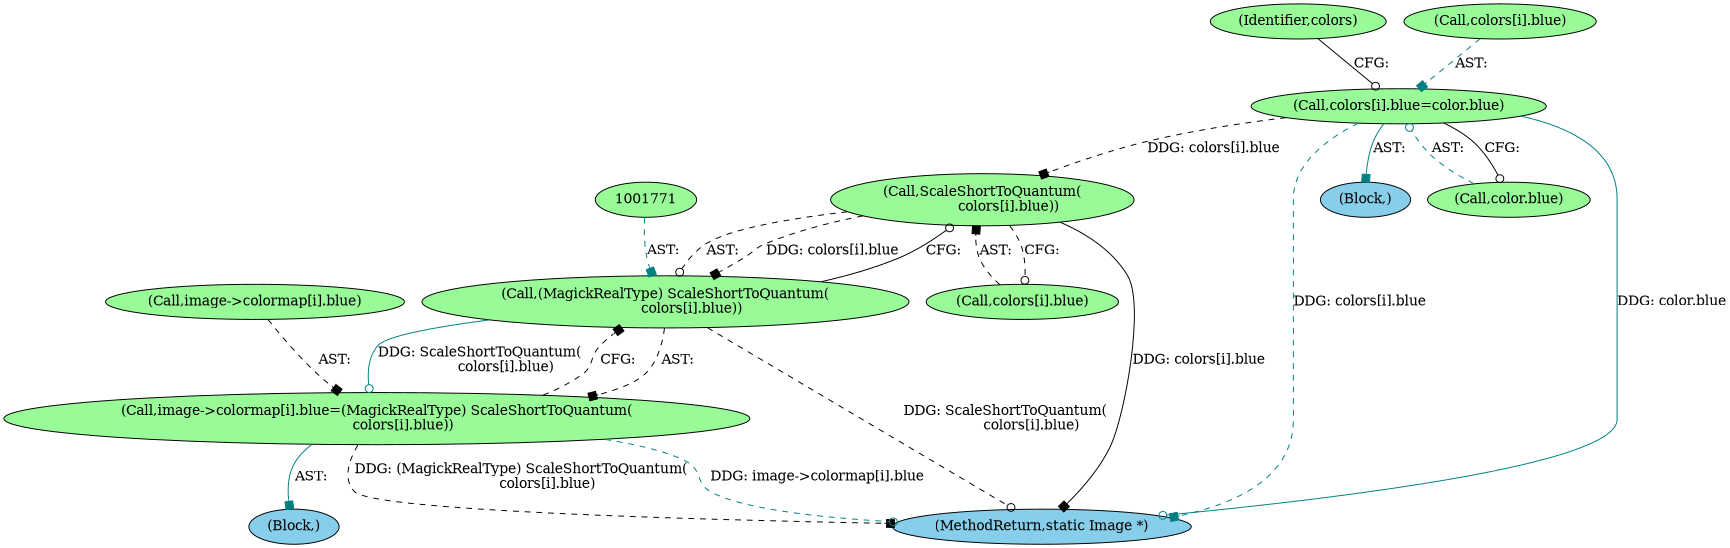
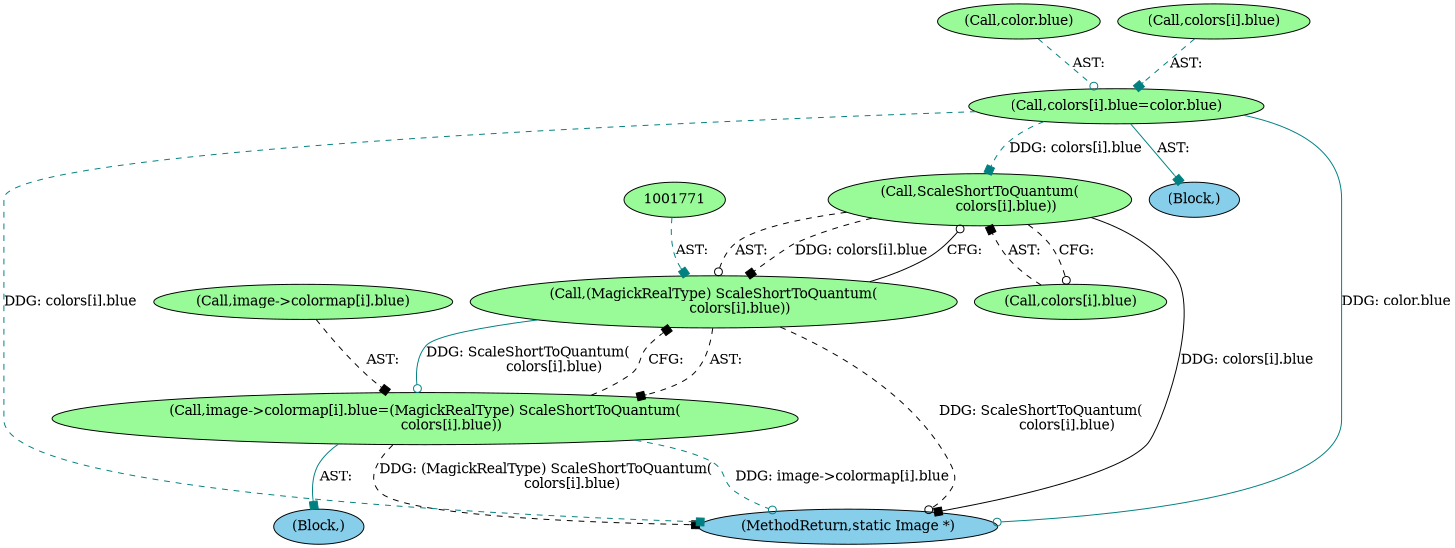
(1298, 21) -> none
(1166, 137) -> (1014, 138)
(1476, 144) -> none
